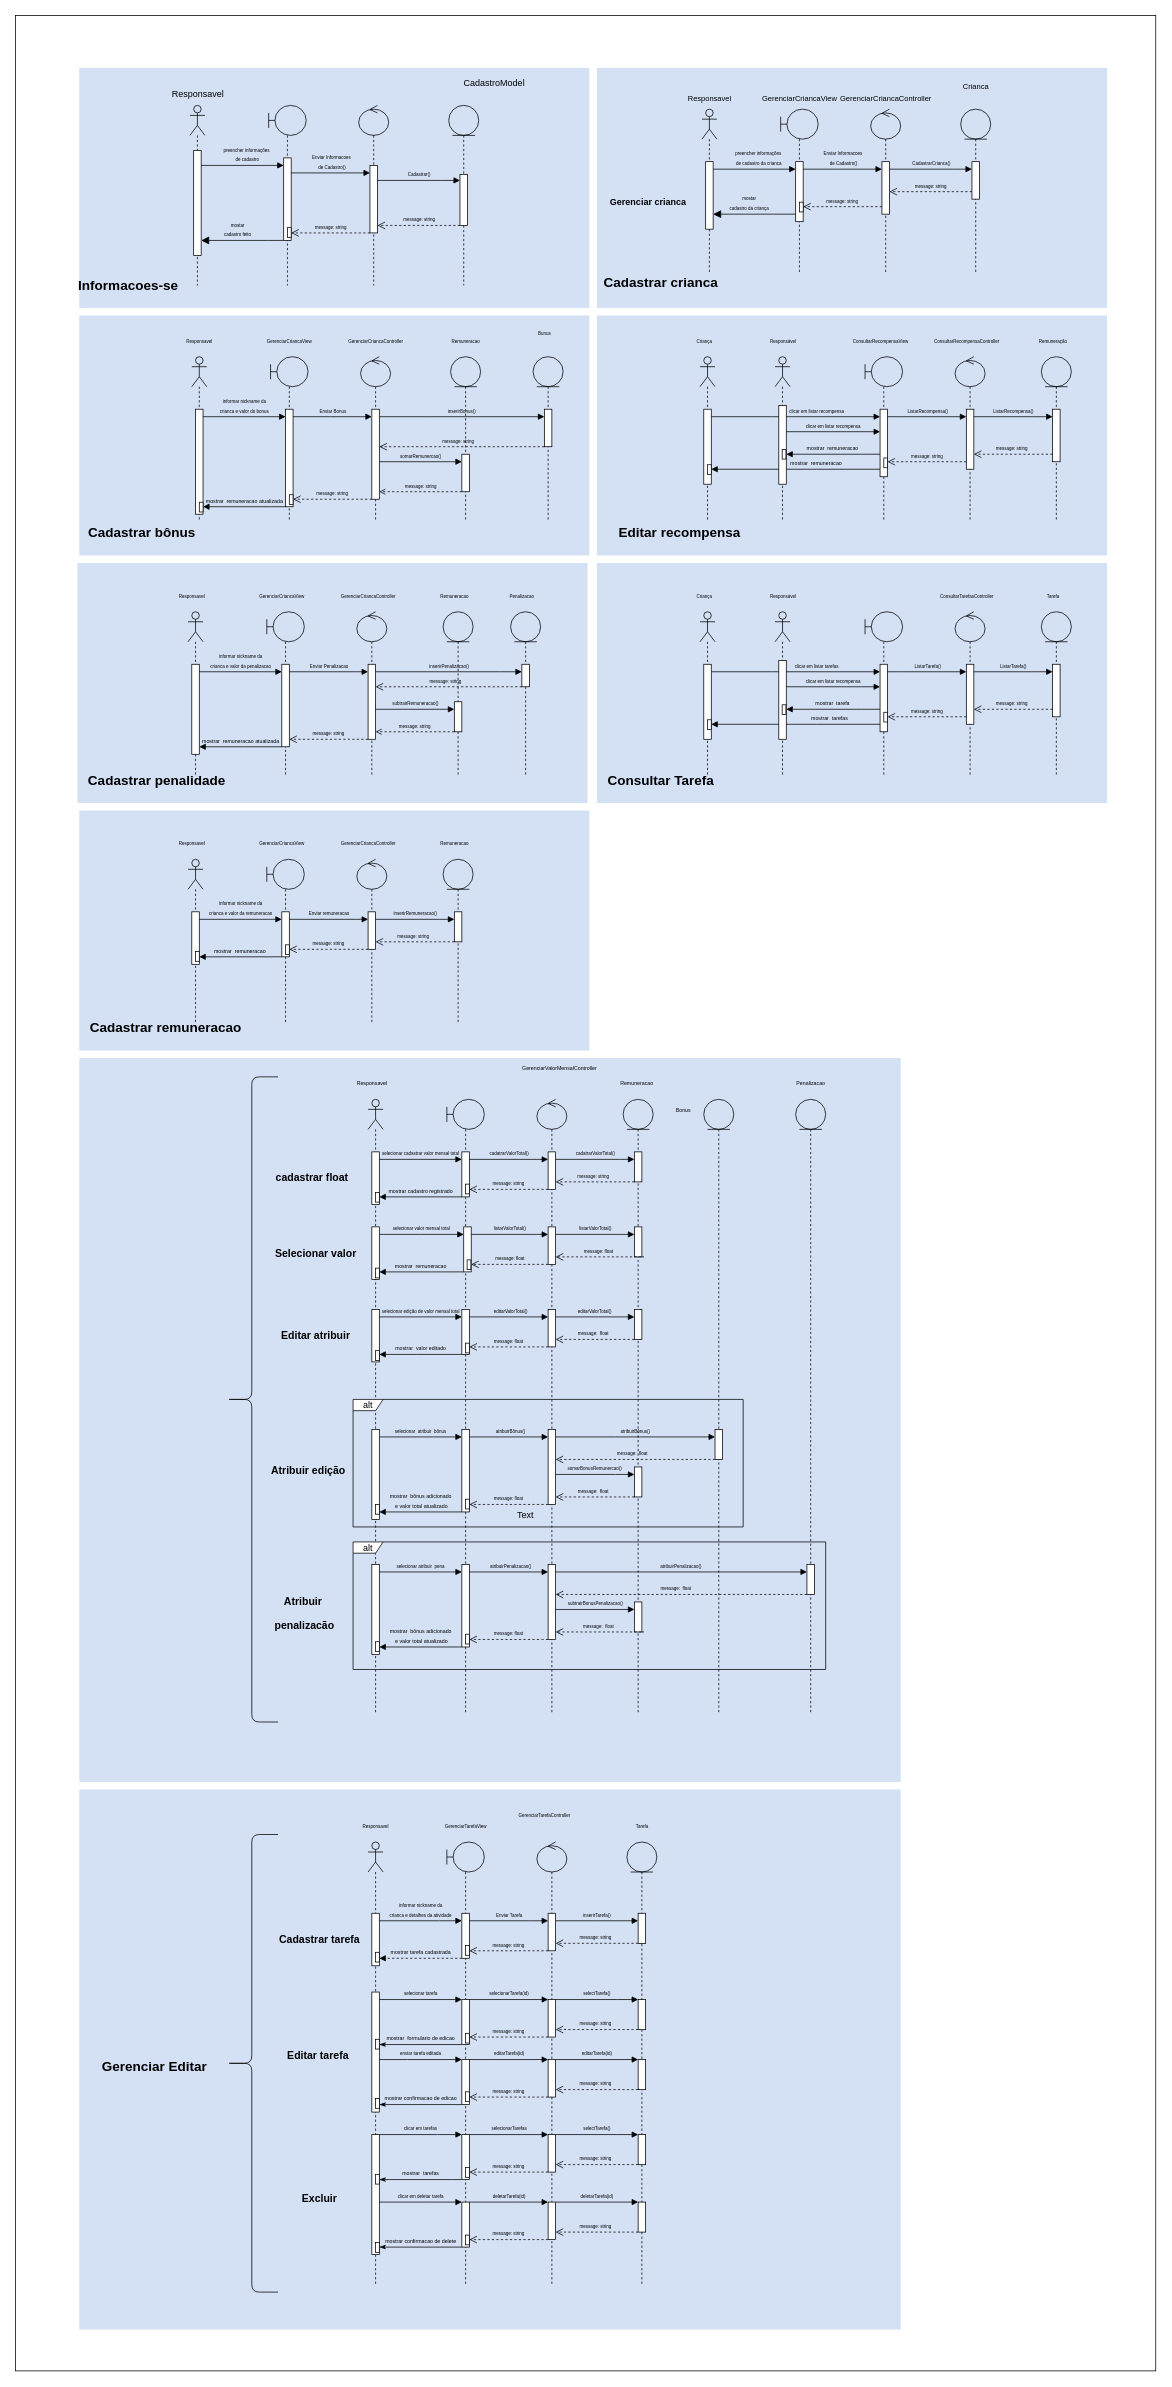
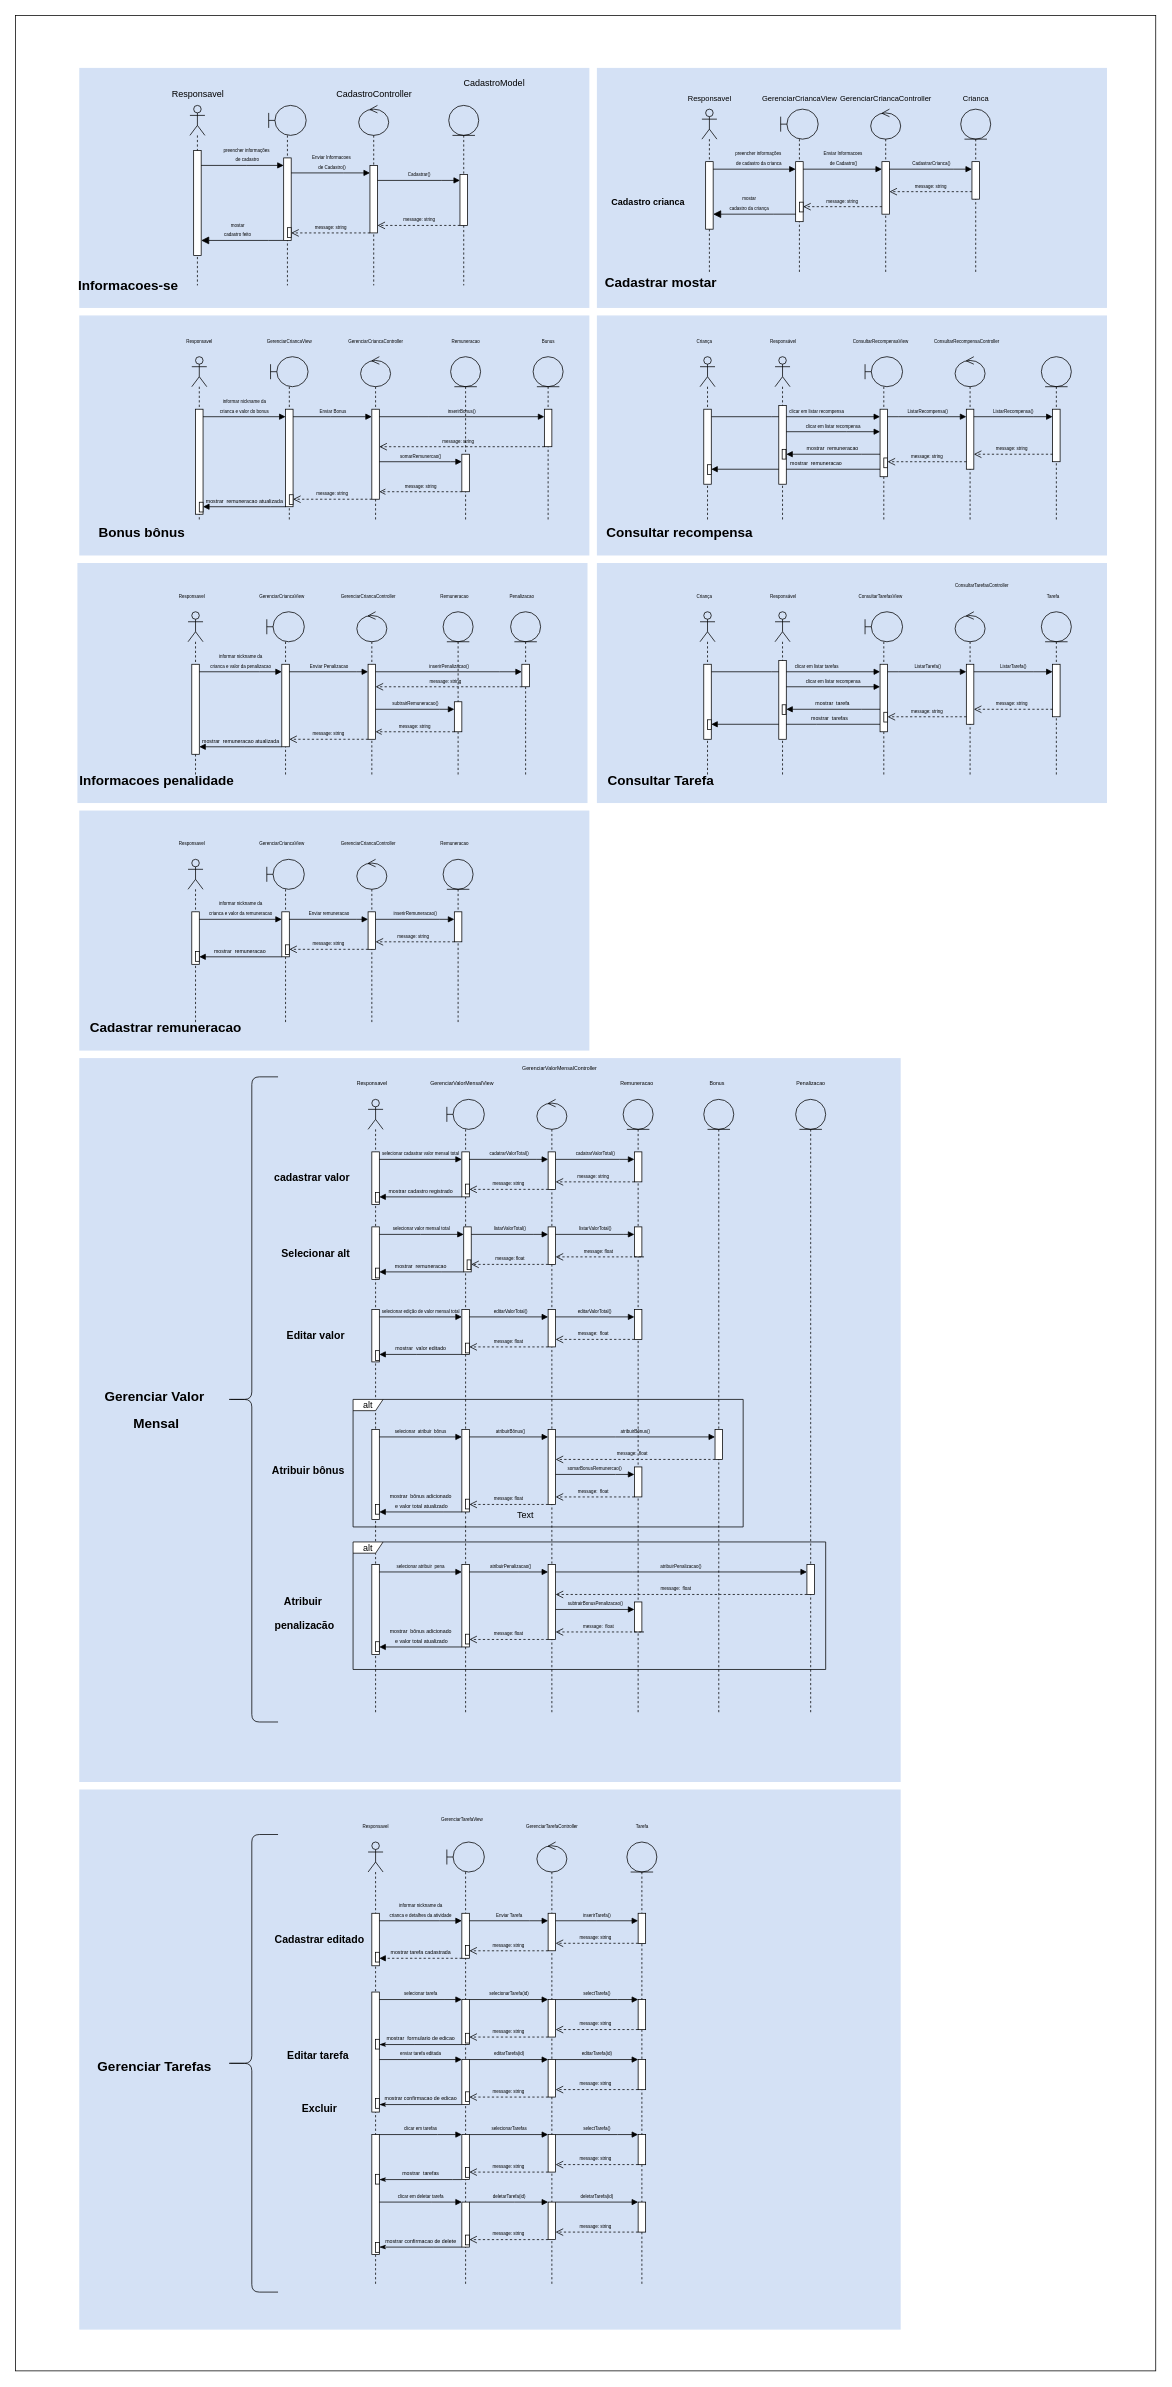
(975, 87) -> (975, 98)
none -> (374, 94)
(648, 202) -> (648, 202)
(661, 282) -> (661, 282)
(544, 334) -> (548, 342)
(1052, 342) -> none
(142, 533) -> (142, 533)
(680, 533) -> (680, 533)
none -> (880, 597)
(966, 597) -> (981, 585)
(157, 780) -> (157, 780)
none -> (462, 1084)
(683, 1110) -> (717, 1084)
(312, 1178) -> (312, 1178)
(316, 1253) -> (316, 1253)
(316, 1335) -> (316, 1335)
none -> (154, 1410)
(308, 1470) -> (308, 1470)
(544, 1815) -> (552, 1827)
(465, 1827) -> (462, 1819)
(320, 1939) -> (320, 1939)
(155, 2067) -> (155, 2067)
(319, 2198) -> (319, 2108)
